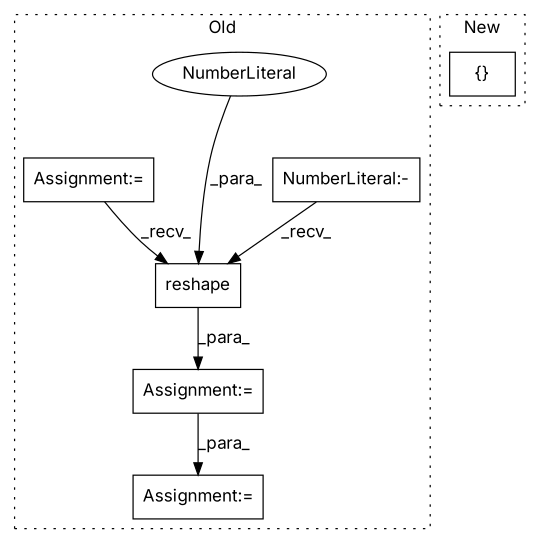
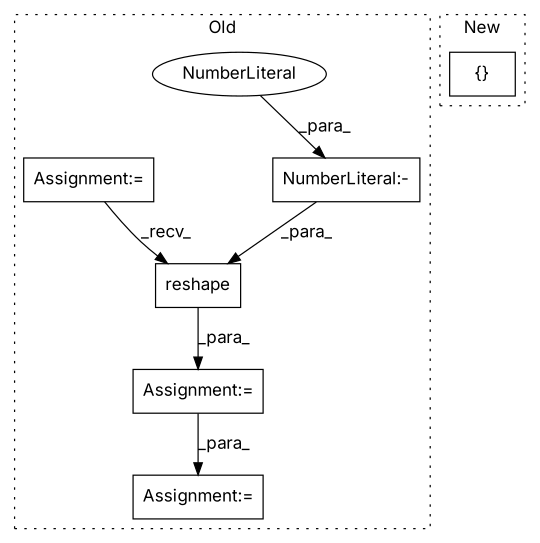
(207, 172) -> (288, 123)
(307, 233) -> (307, 233)
